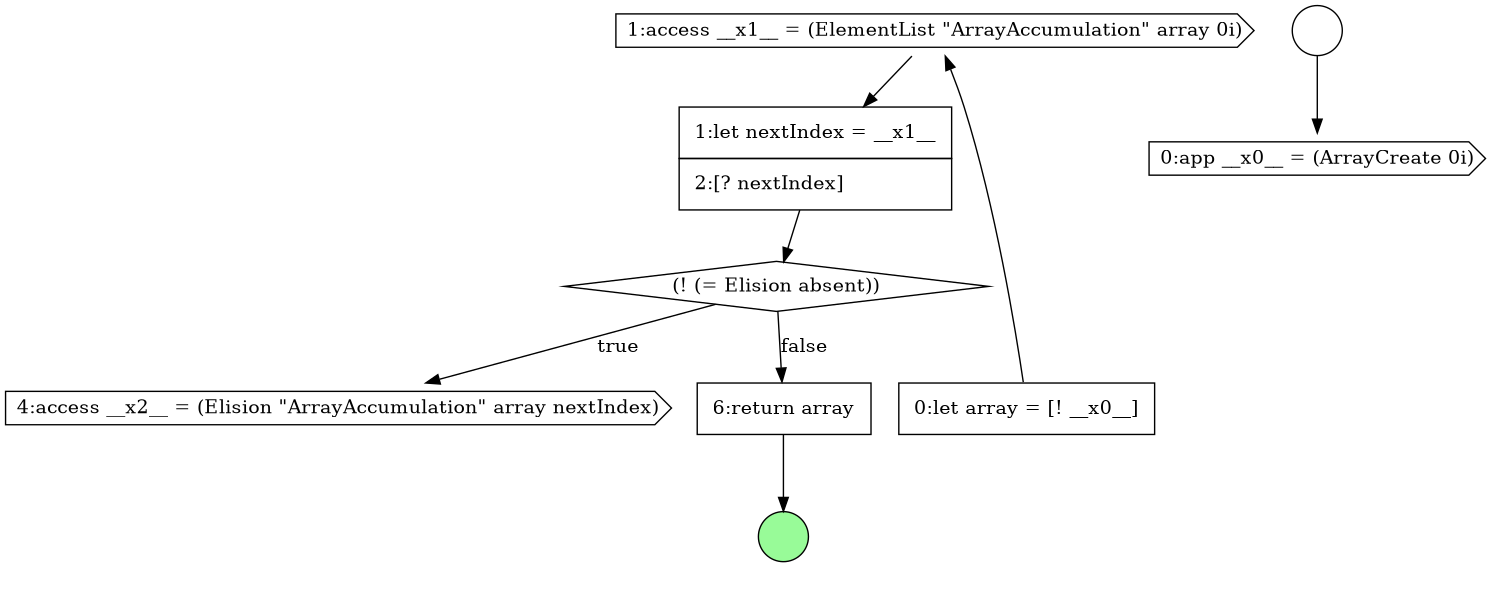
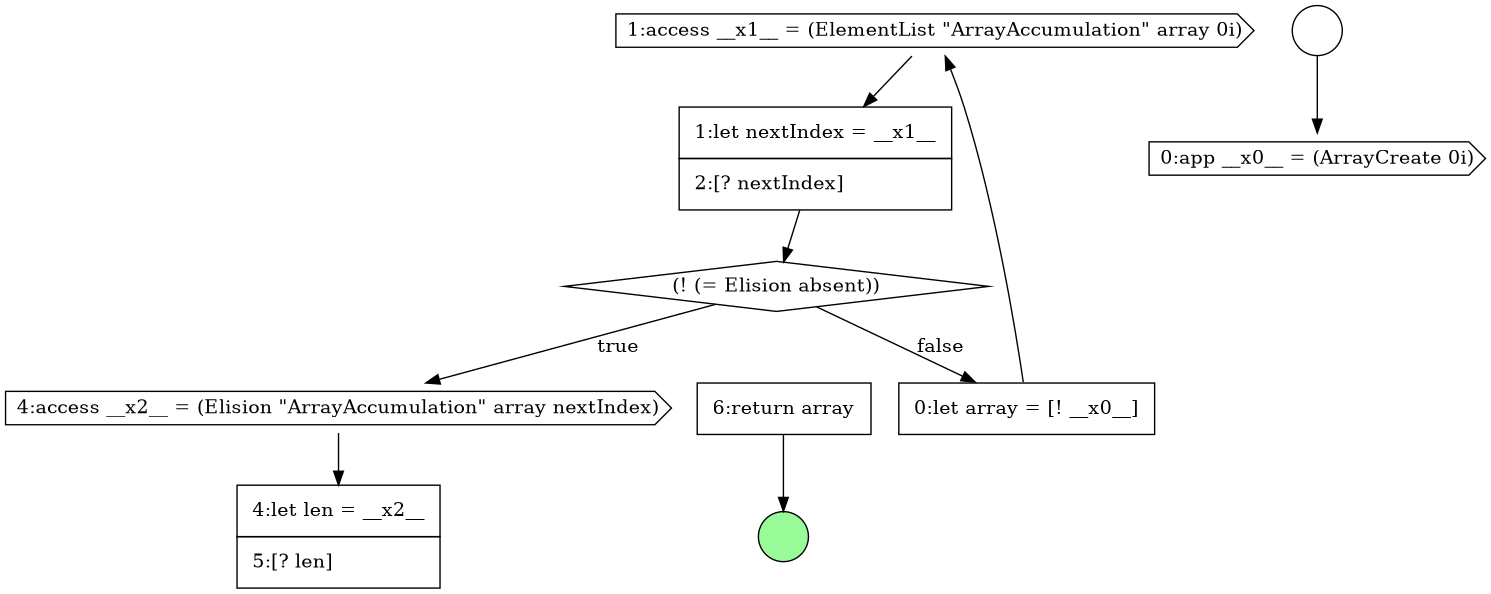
(779, 340) -> (890, 342)
none -> (339, 537)
